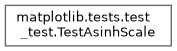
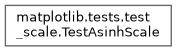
(88, 26) -> (88, 26)
